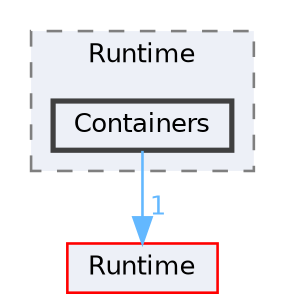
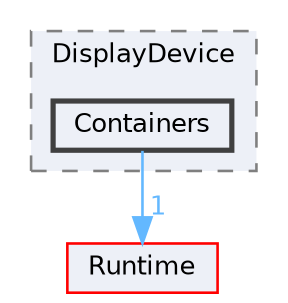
(142, 56) -> (144, 56)
